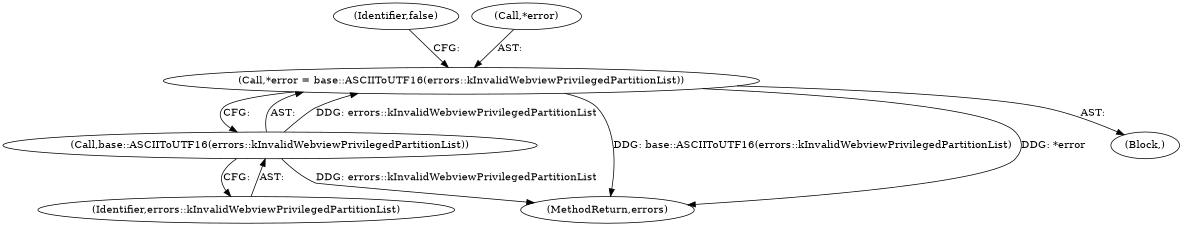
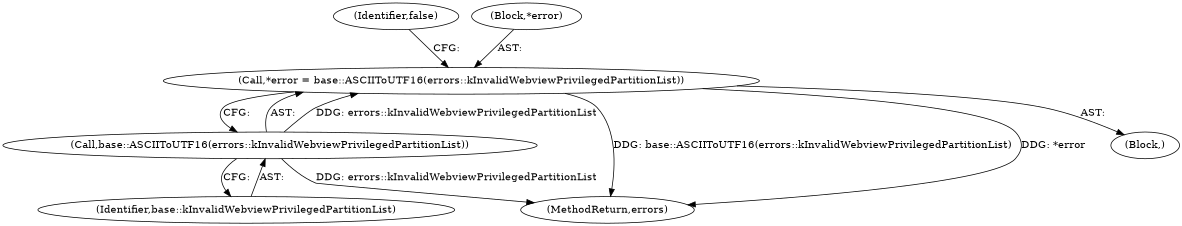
(527, 16) -> (527, 16)
(246, 210) -> (246, 210)
